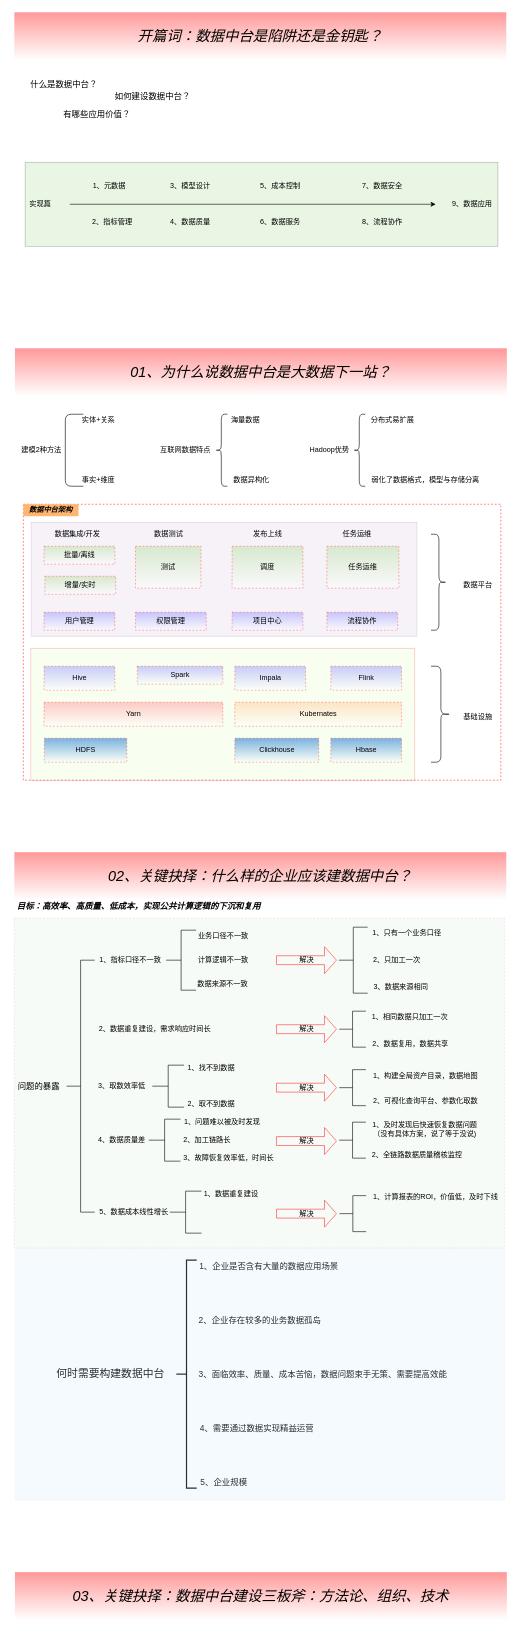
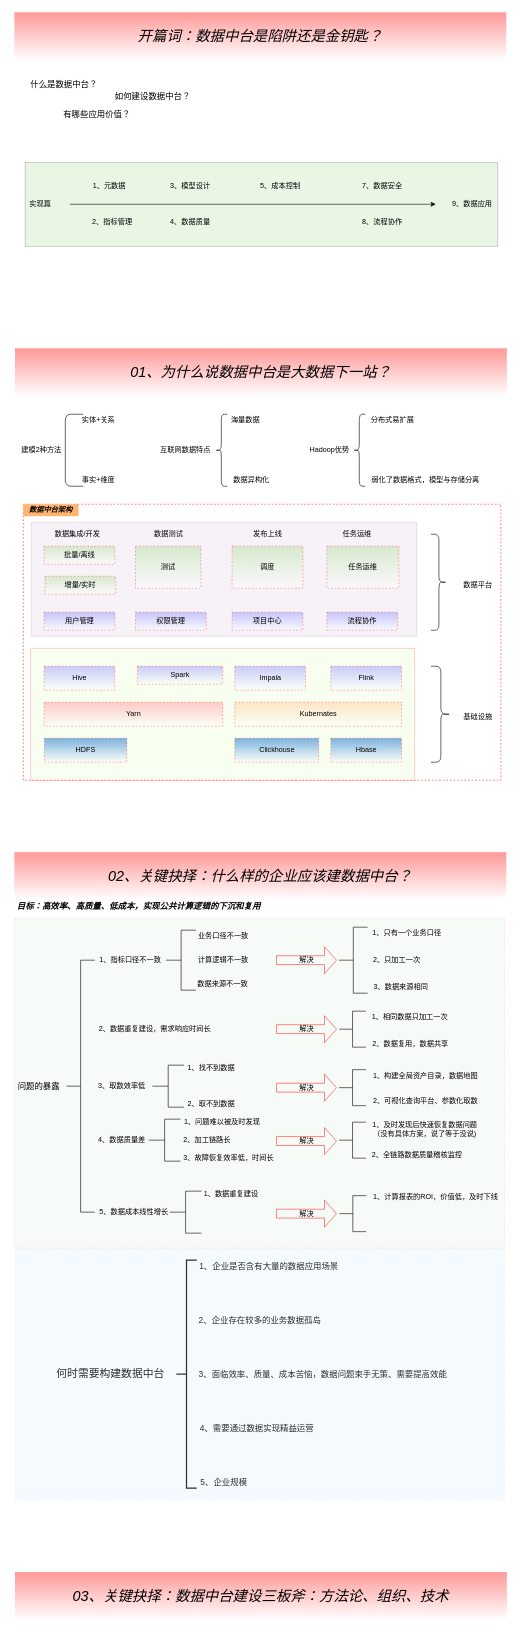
(280, 222) -> none
